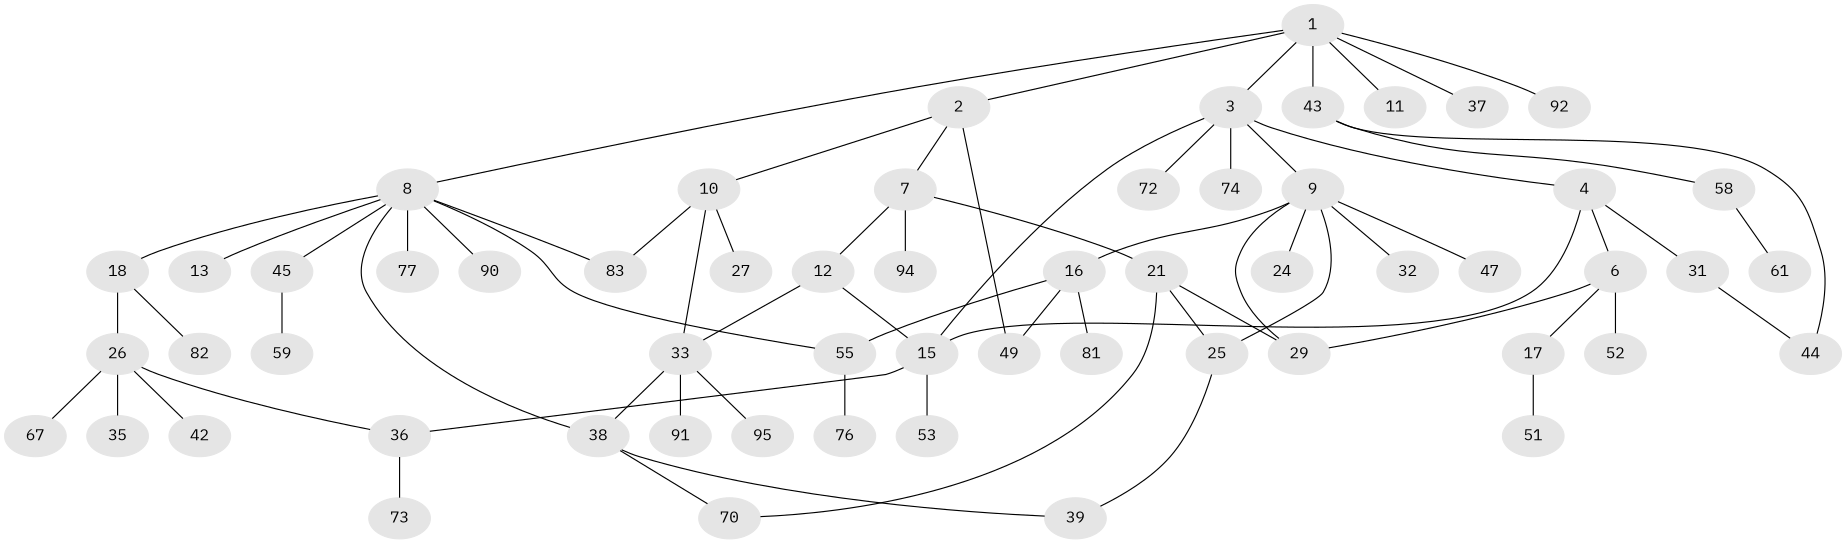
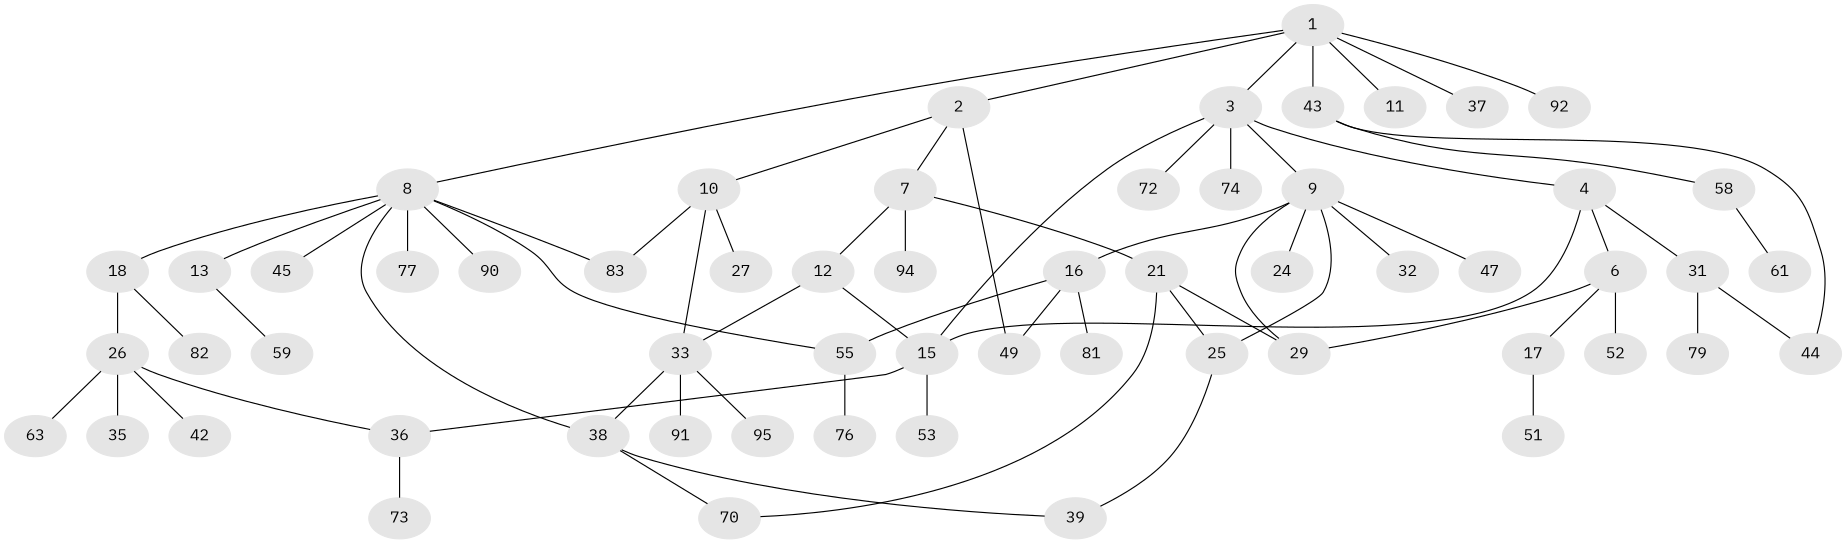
(282, 313) -> (241, 313)
none -> (1698, 354)
(35, 436) -> (35, 436)
